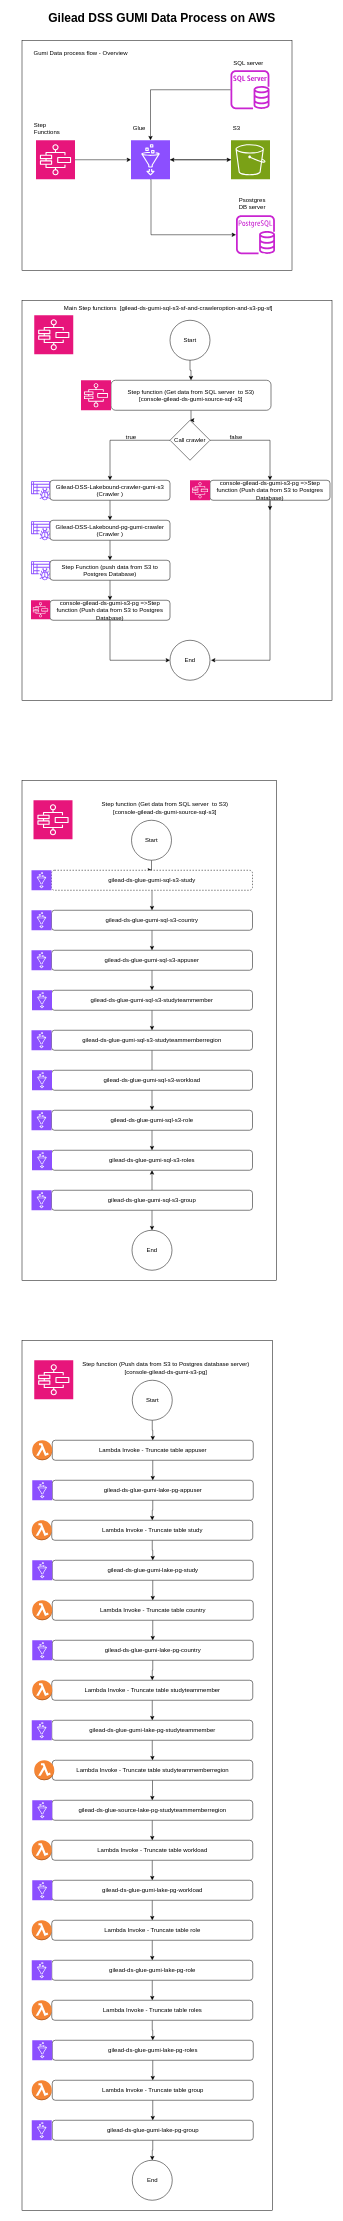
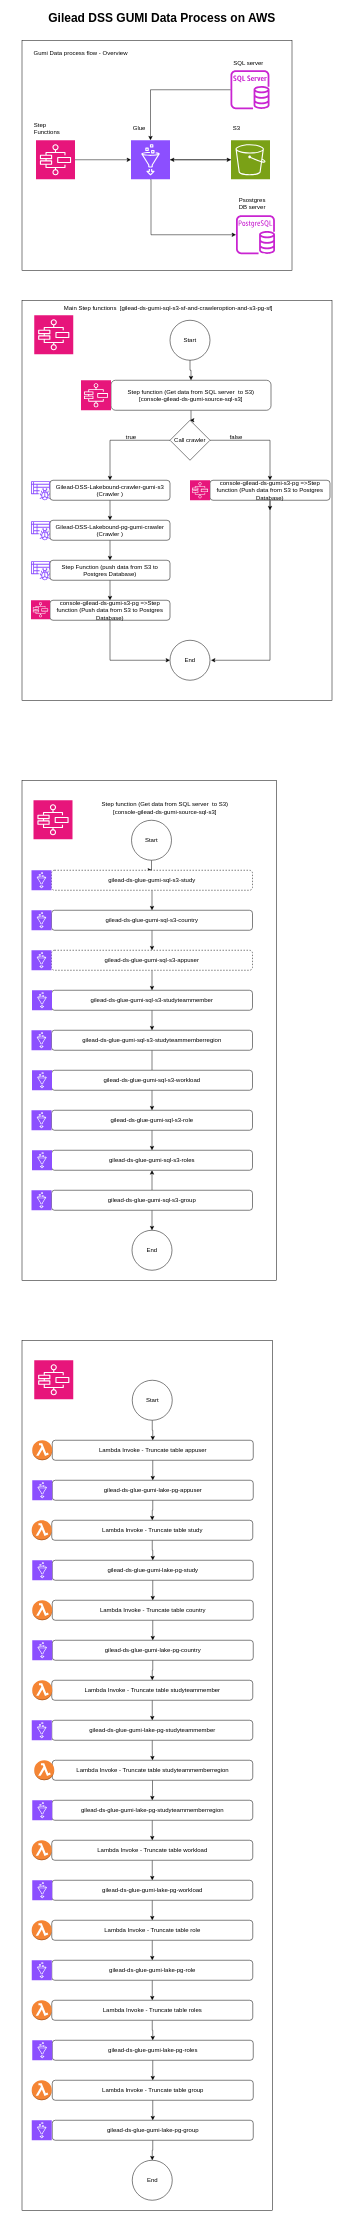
(152, 960) -> (152, 960)
(166, 1368) -> none
(152, 1810) -> (152, 1810)
